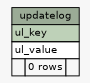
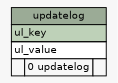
(46, 67) -> (59, 67)
